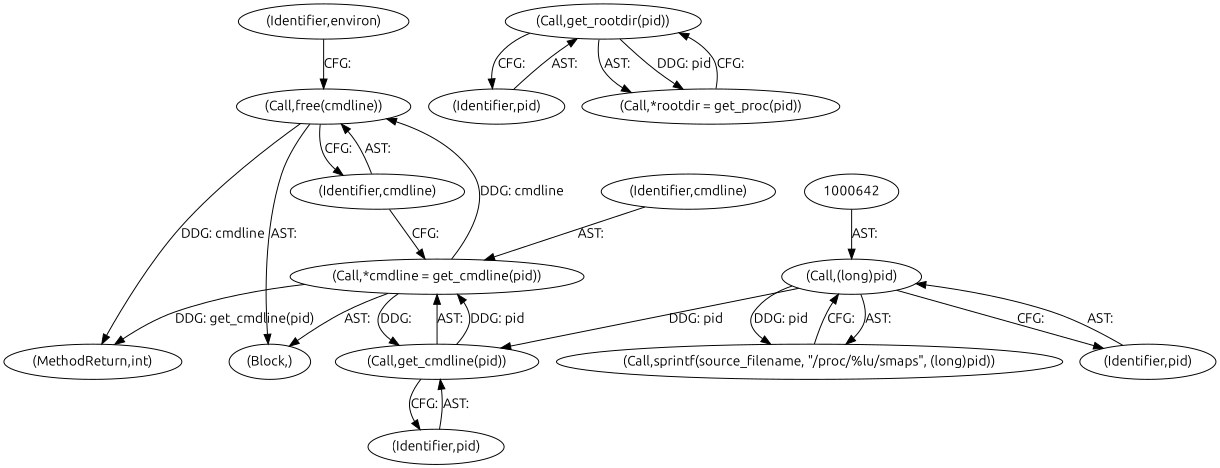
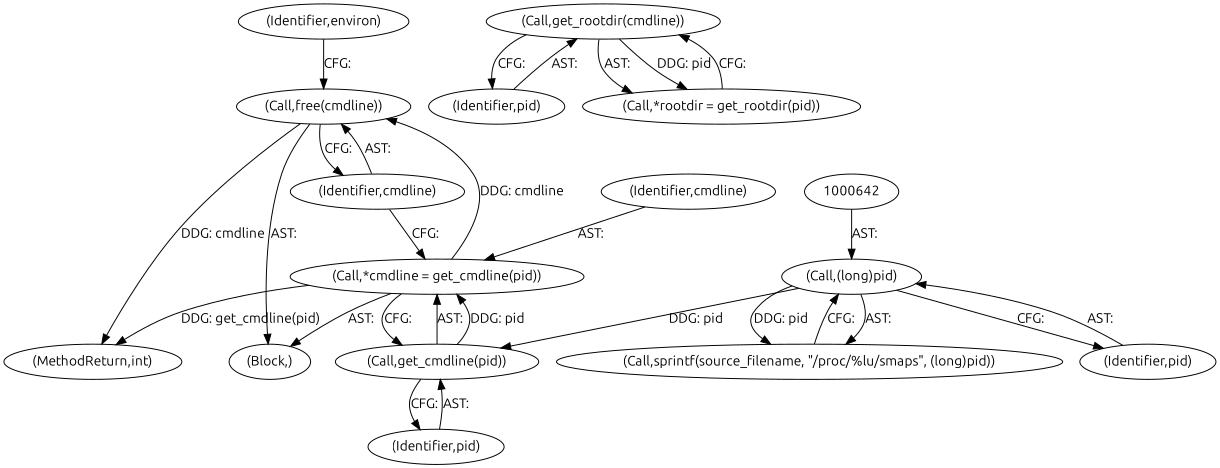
(603, 22) -> (603, 22)
(711, 107) -> (722, 107)
(398, 319) -> (400, 319)
